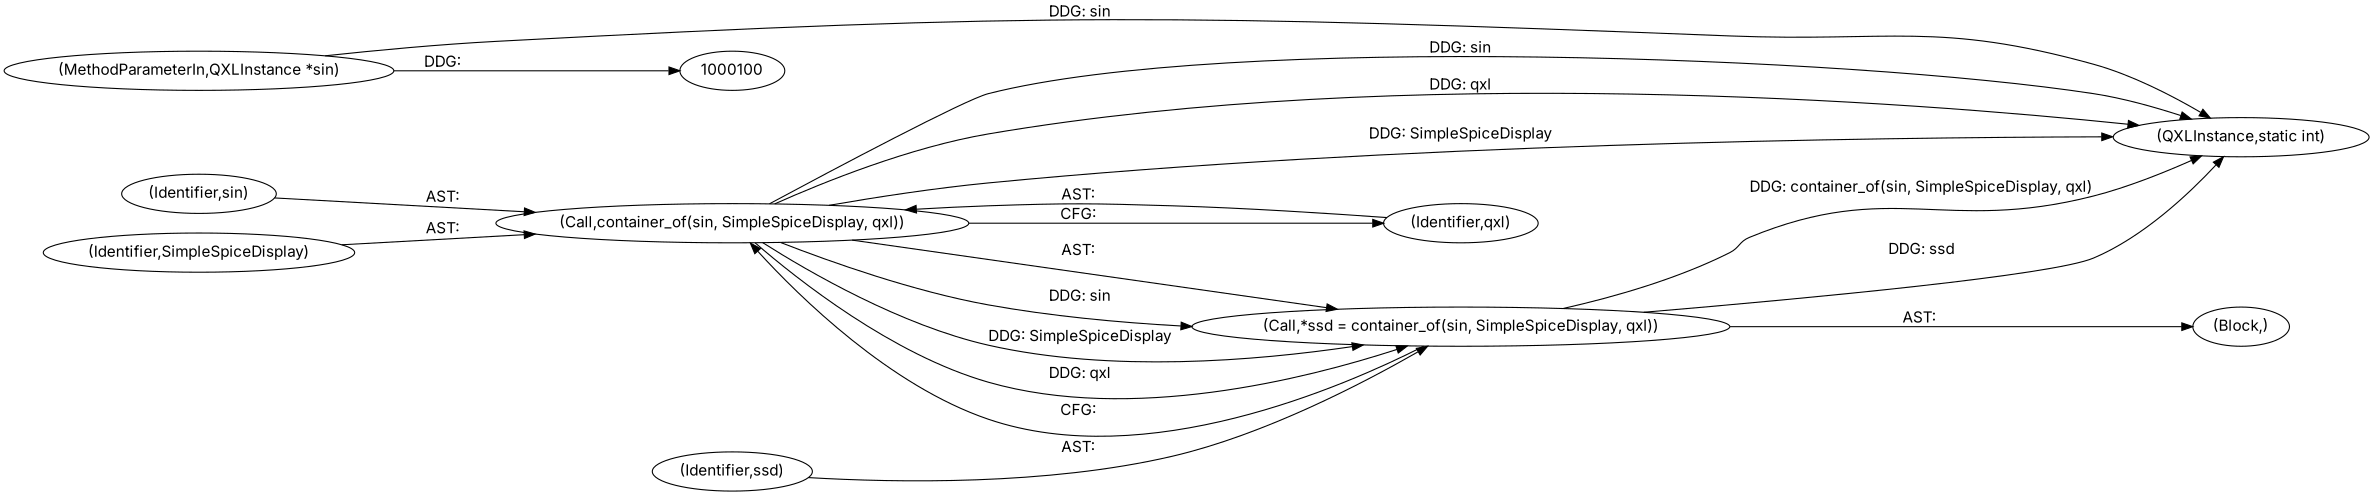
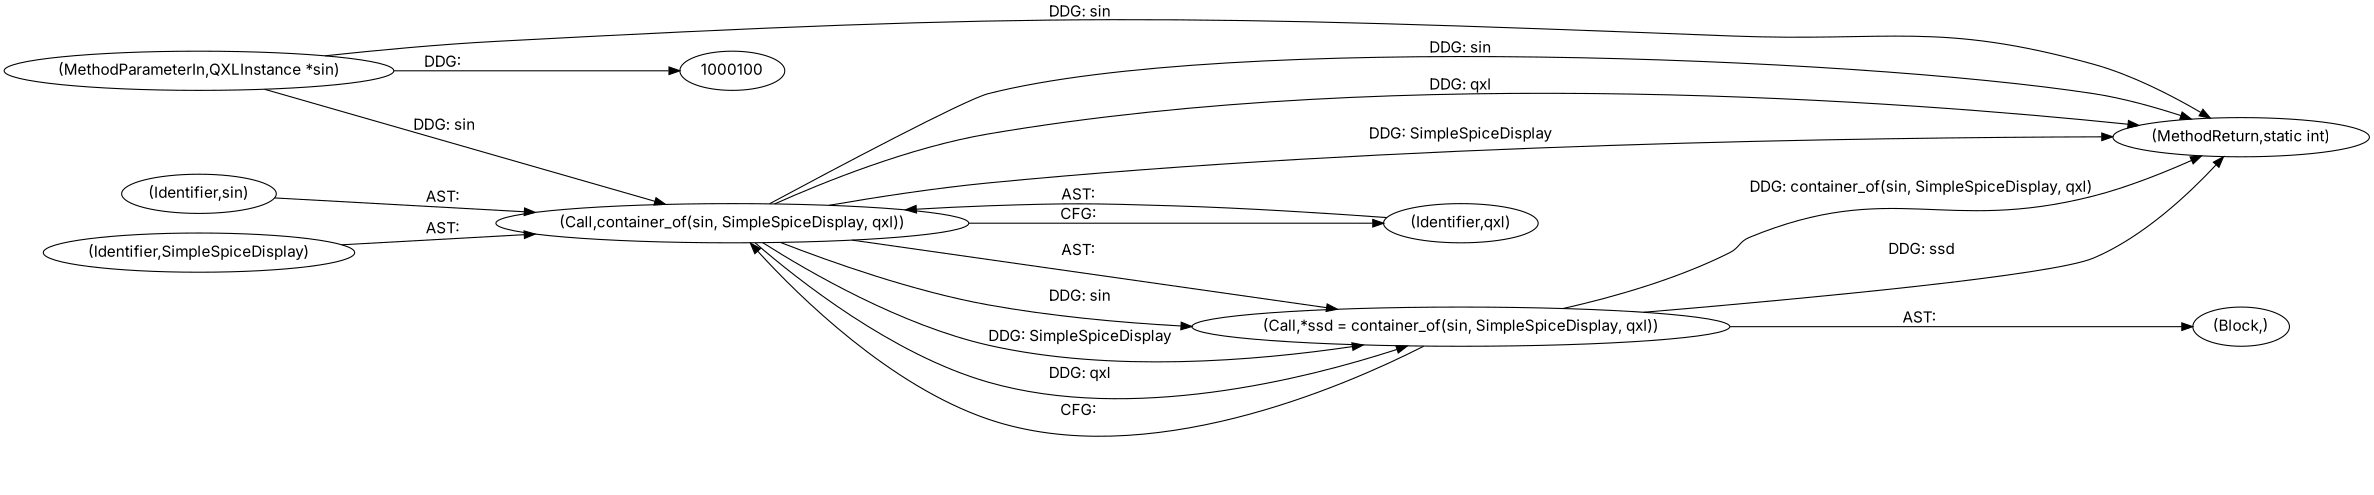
(2241, 137) -> (2241, 137)
none -> (460, 145)
(732, 471) -> none
